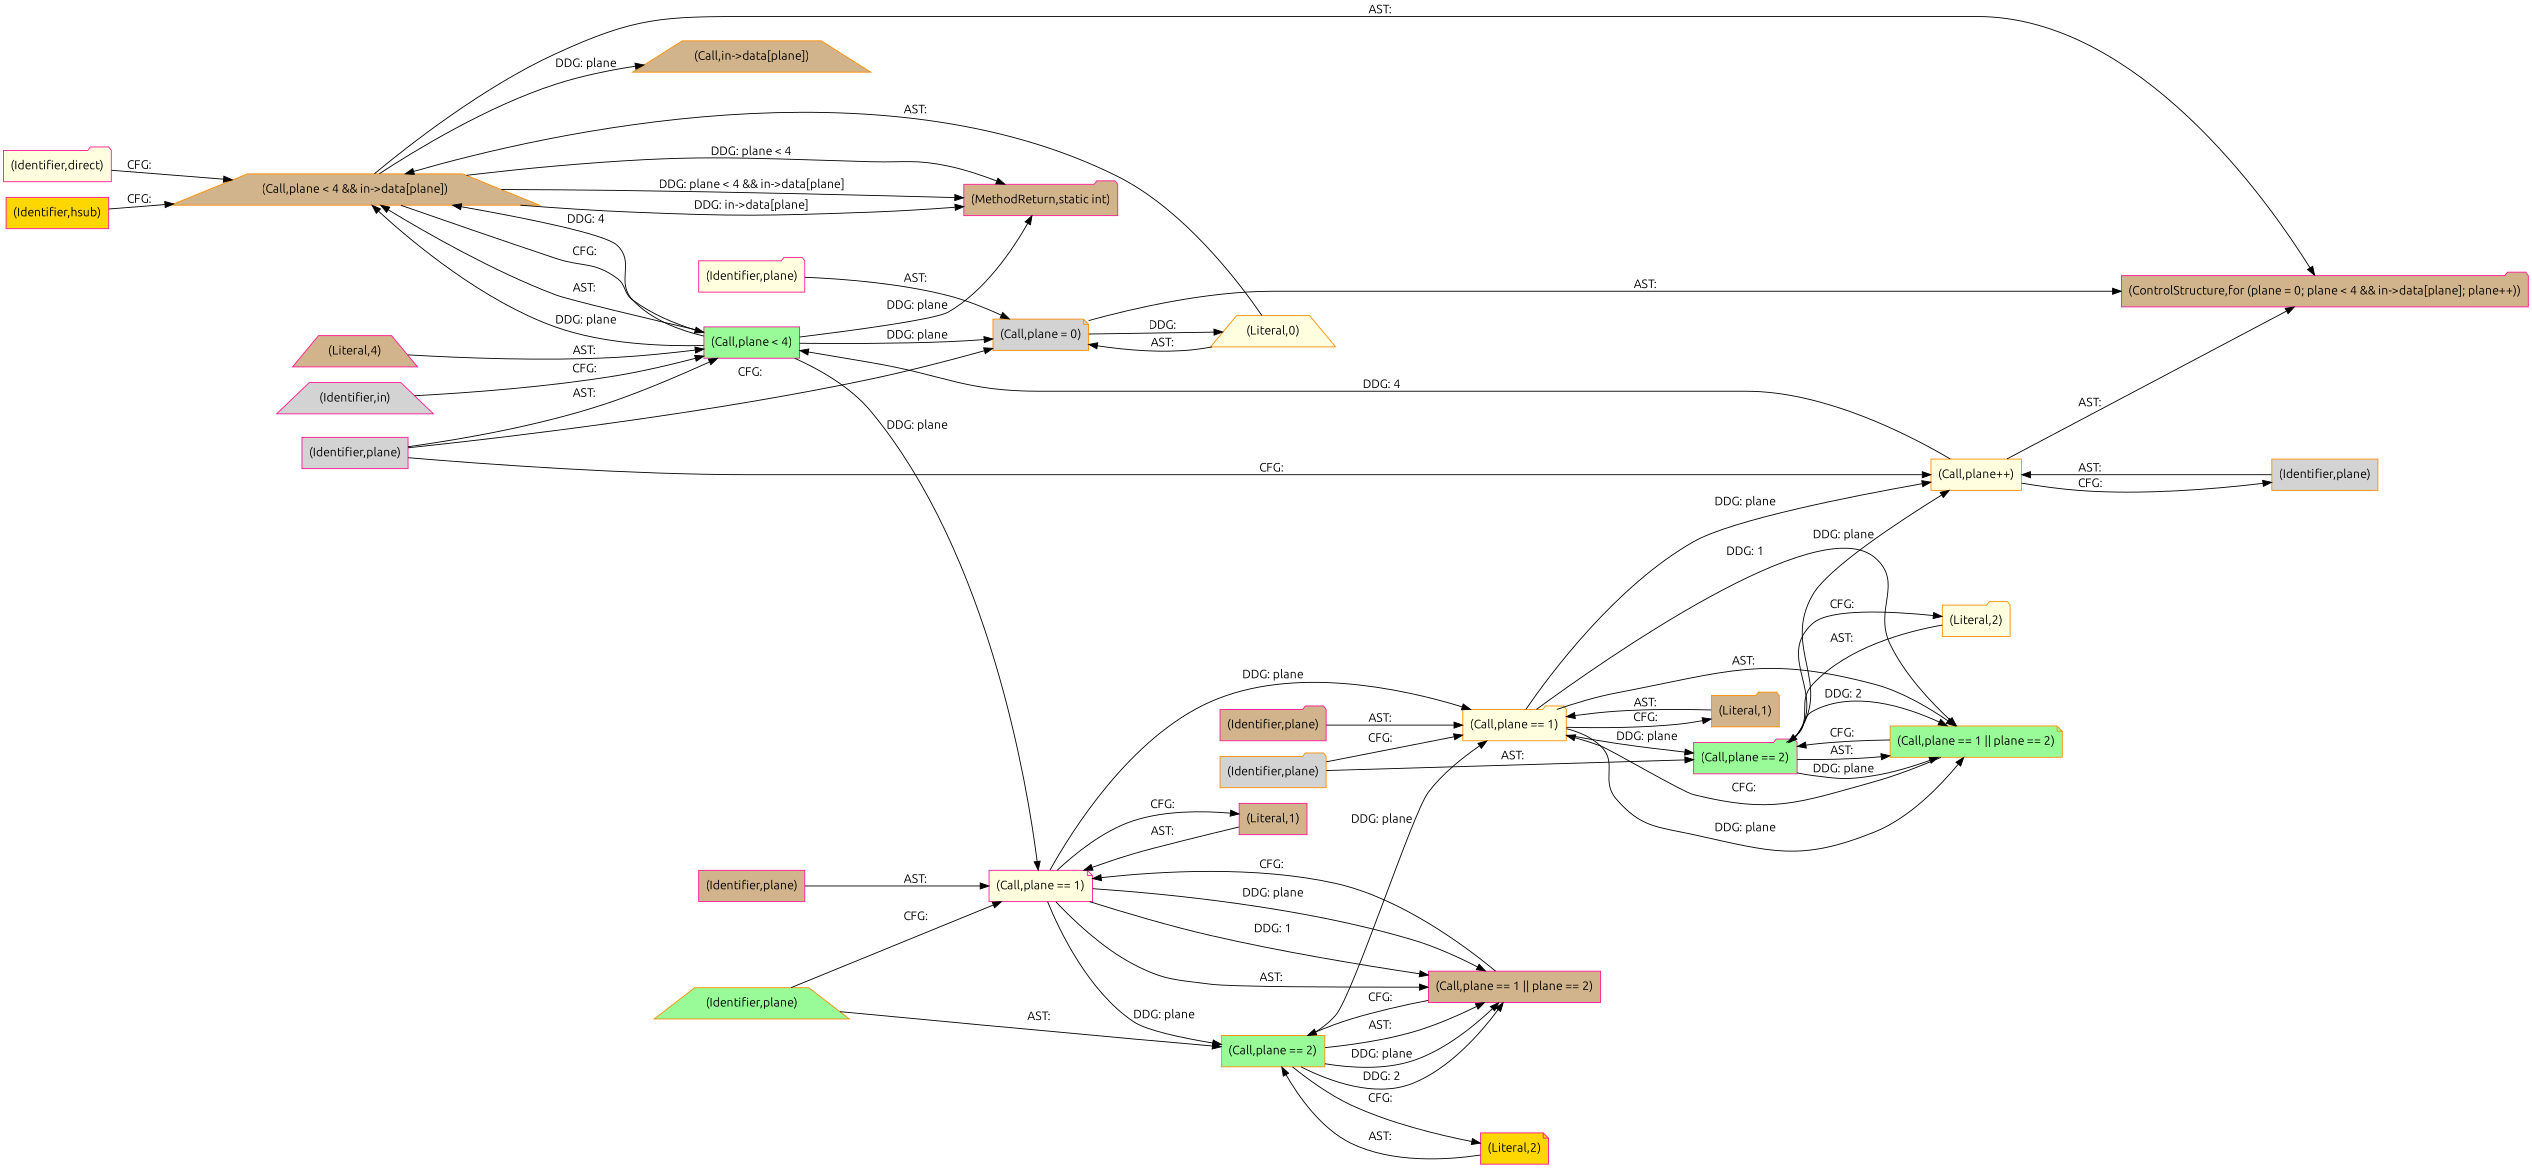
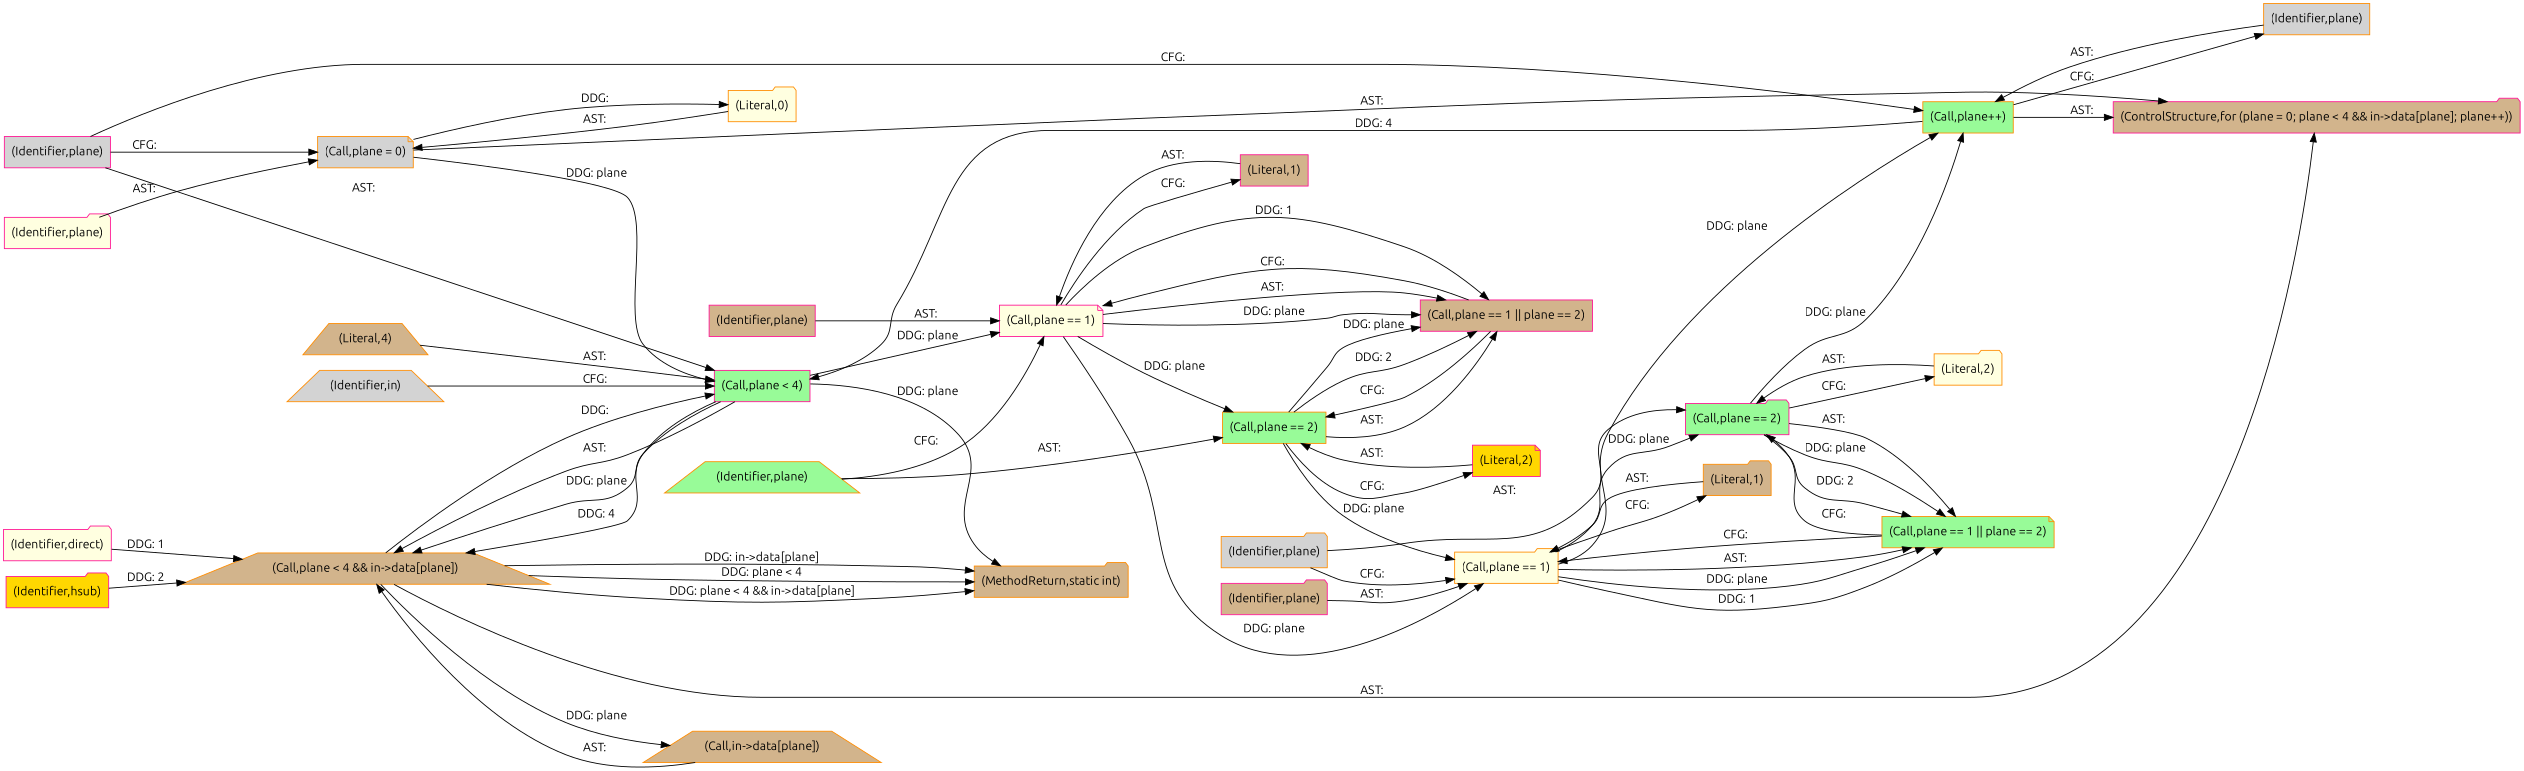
(868, 116) -> (514, 727)
(141, 166) -> (146, 545)
(141, 200) -> (146, 578)
(1041, 200) -> (1051, 582)
(57, 213) -> (57, 592)
(586, 252) -> (597, 411)
(1273, 331) -> (762, 106)
(892, 343) -> (628, 199)
(355, 351) -> (365, 339)
(355, 398) -> (365, 386)
(1976, 475) -> (1968, 117)
